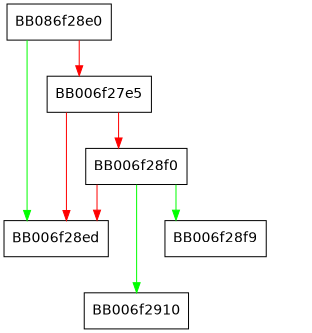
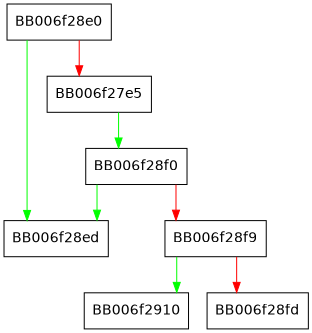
(59, 22) -> (59, 22)
(119, 125) -> (119, 125)
(66, 162) -> none
(97, 197) -> (97, 197)
(176, 197) -> (176, 197)
(137, 234) -> (177, 270)
none -> (258, 311)
